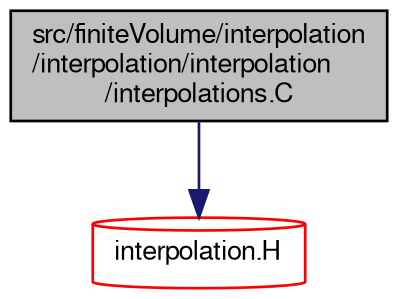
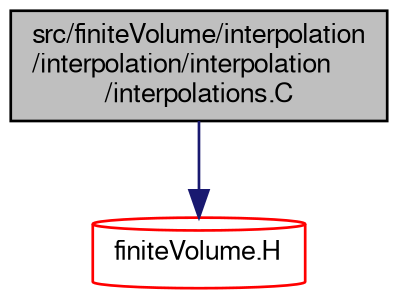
(199, 253) -> (199, 253)
